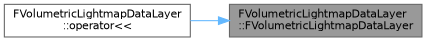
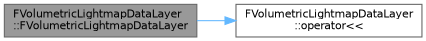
(204, 21) -> (211, 21)
